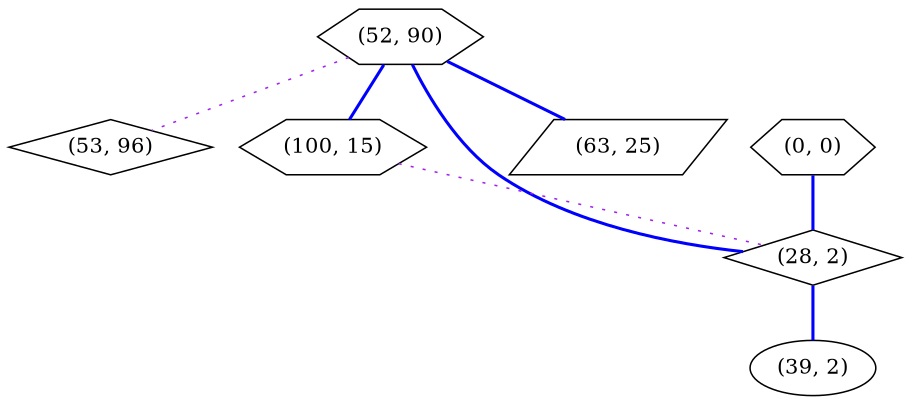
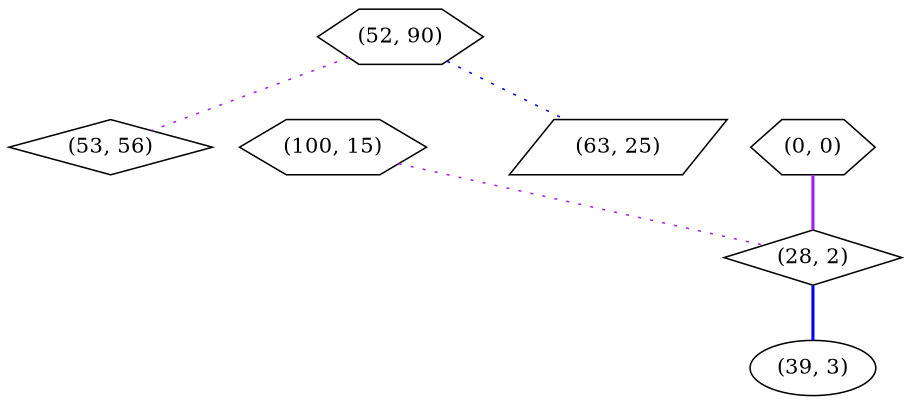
(506, 90) -> (506, 90)
(367, 92) -> none
(111, 147) -> (111, 147)
(813, 203) -> (813, 203)
(578, 214) -> none
(813, 368) -> (813, 368)
